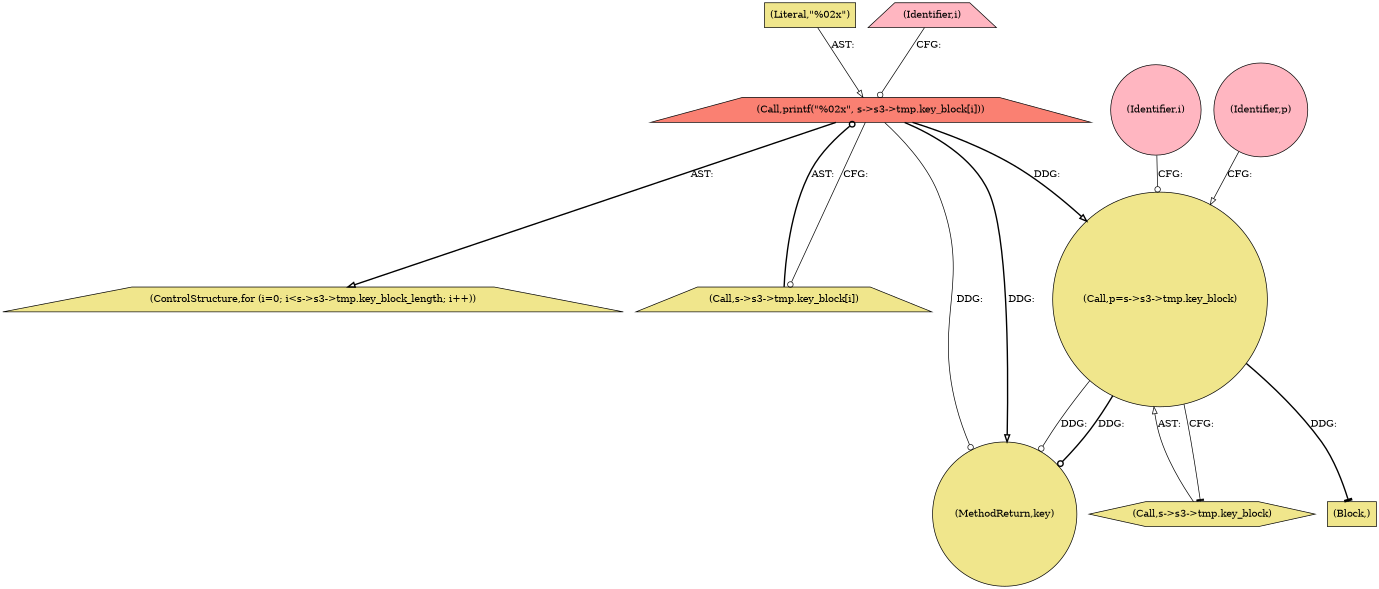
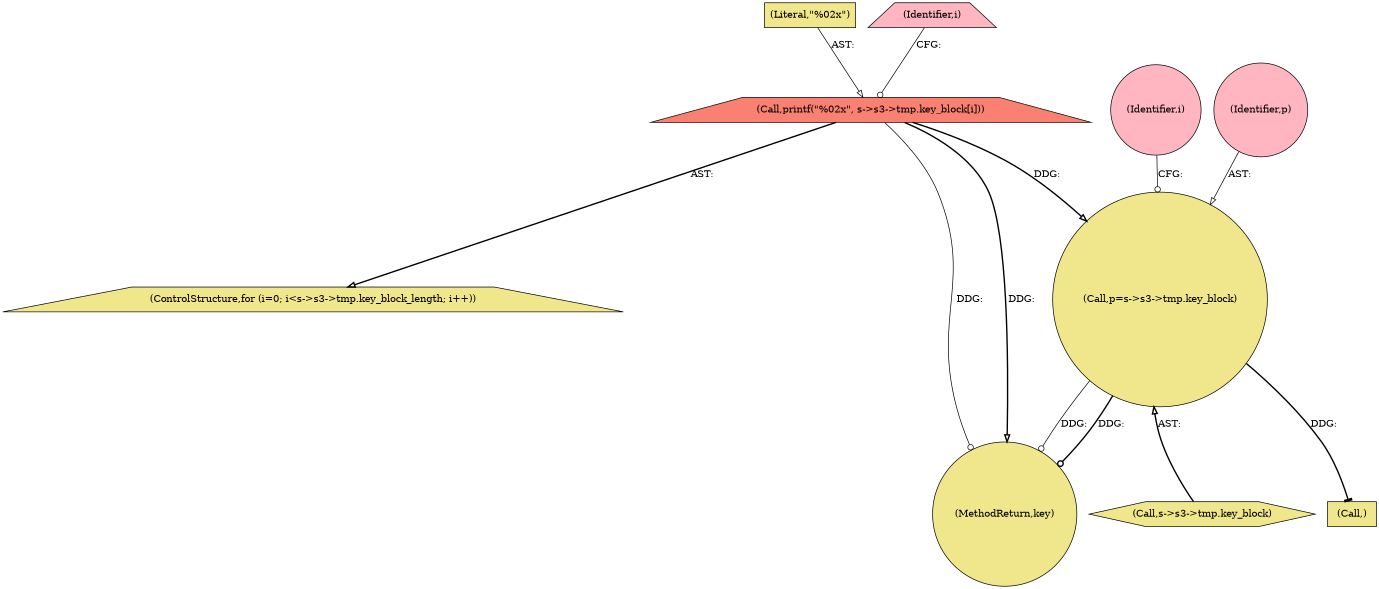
(1241, 175) -> (1241, 175)
(784, 299) -> none
(1193, 451) -> none
(1169, 460) -> (1169, 460)
(1352, 514) -> (1352, 514)
